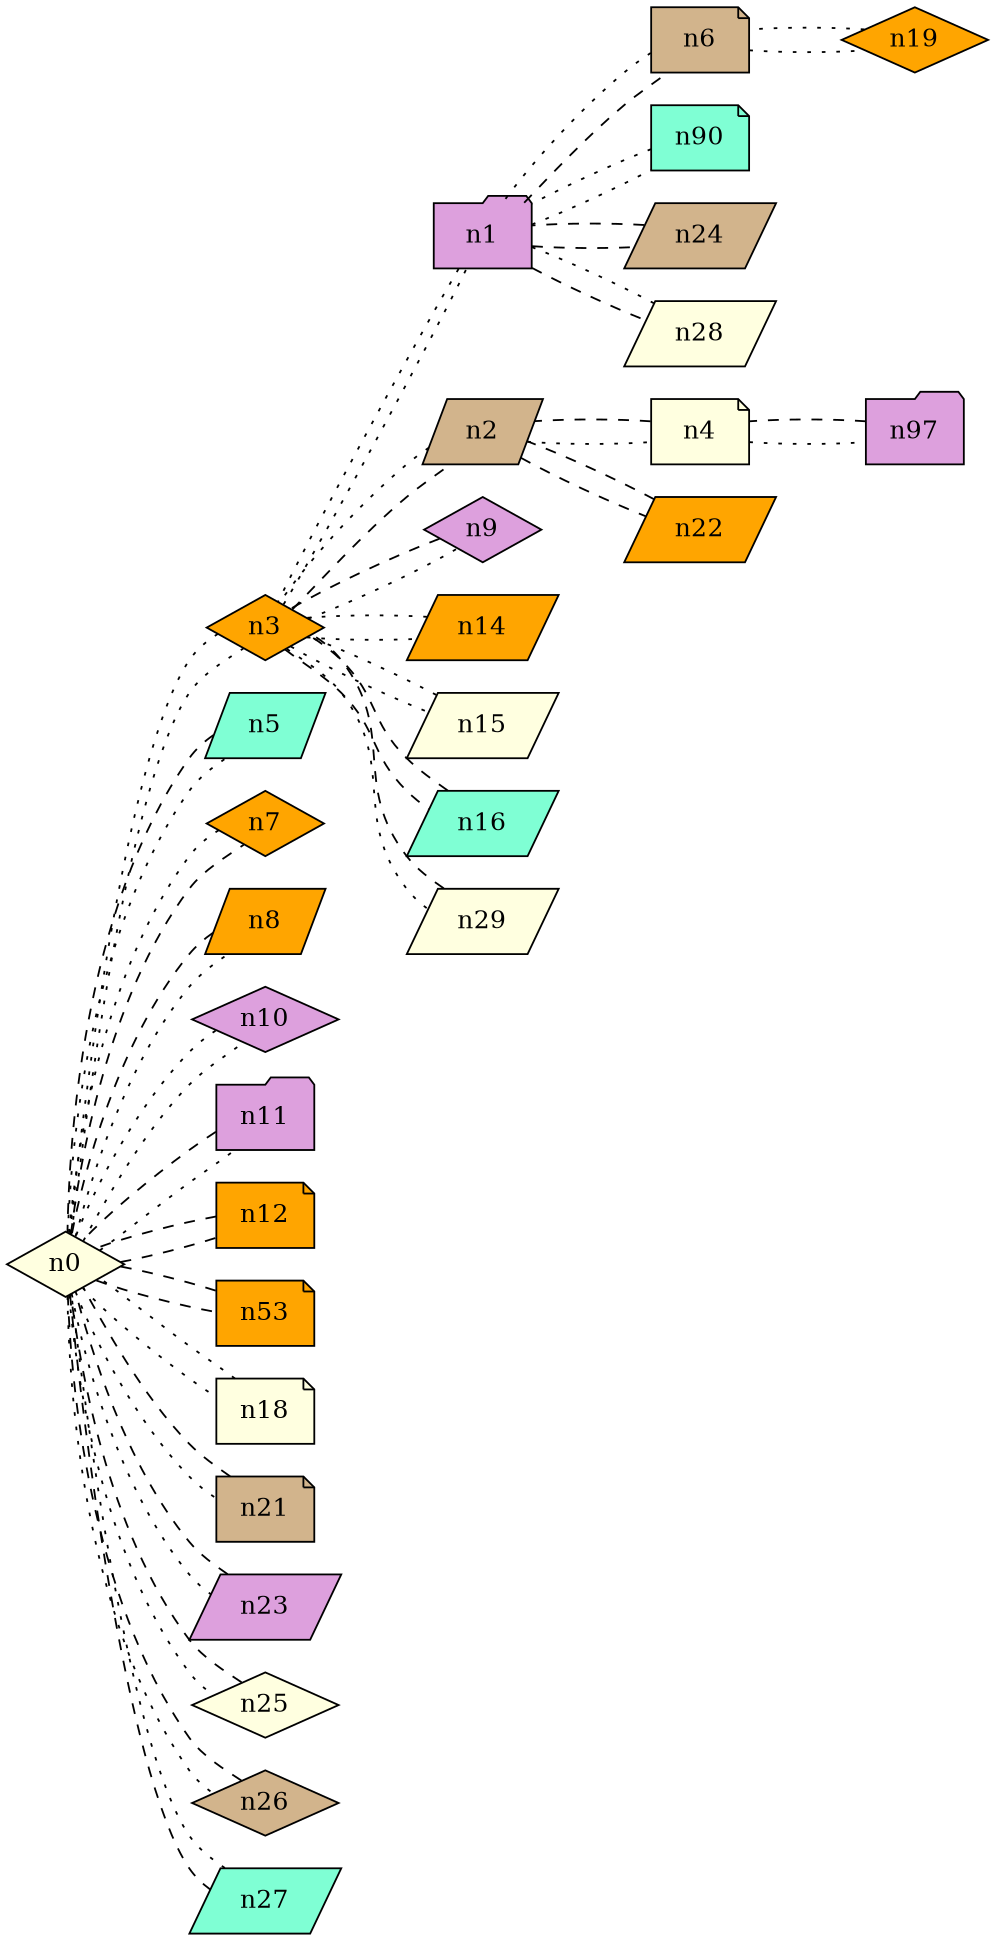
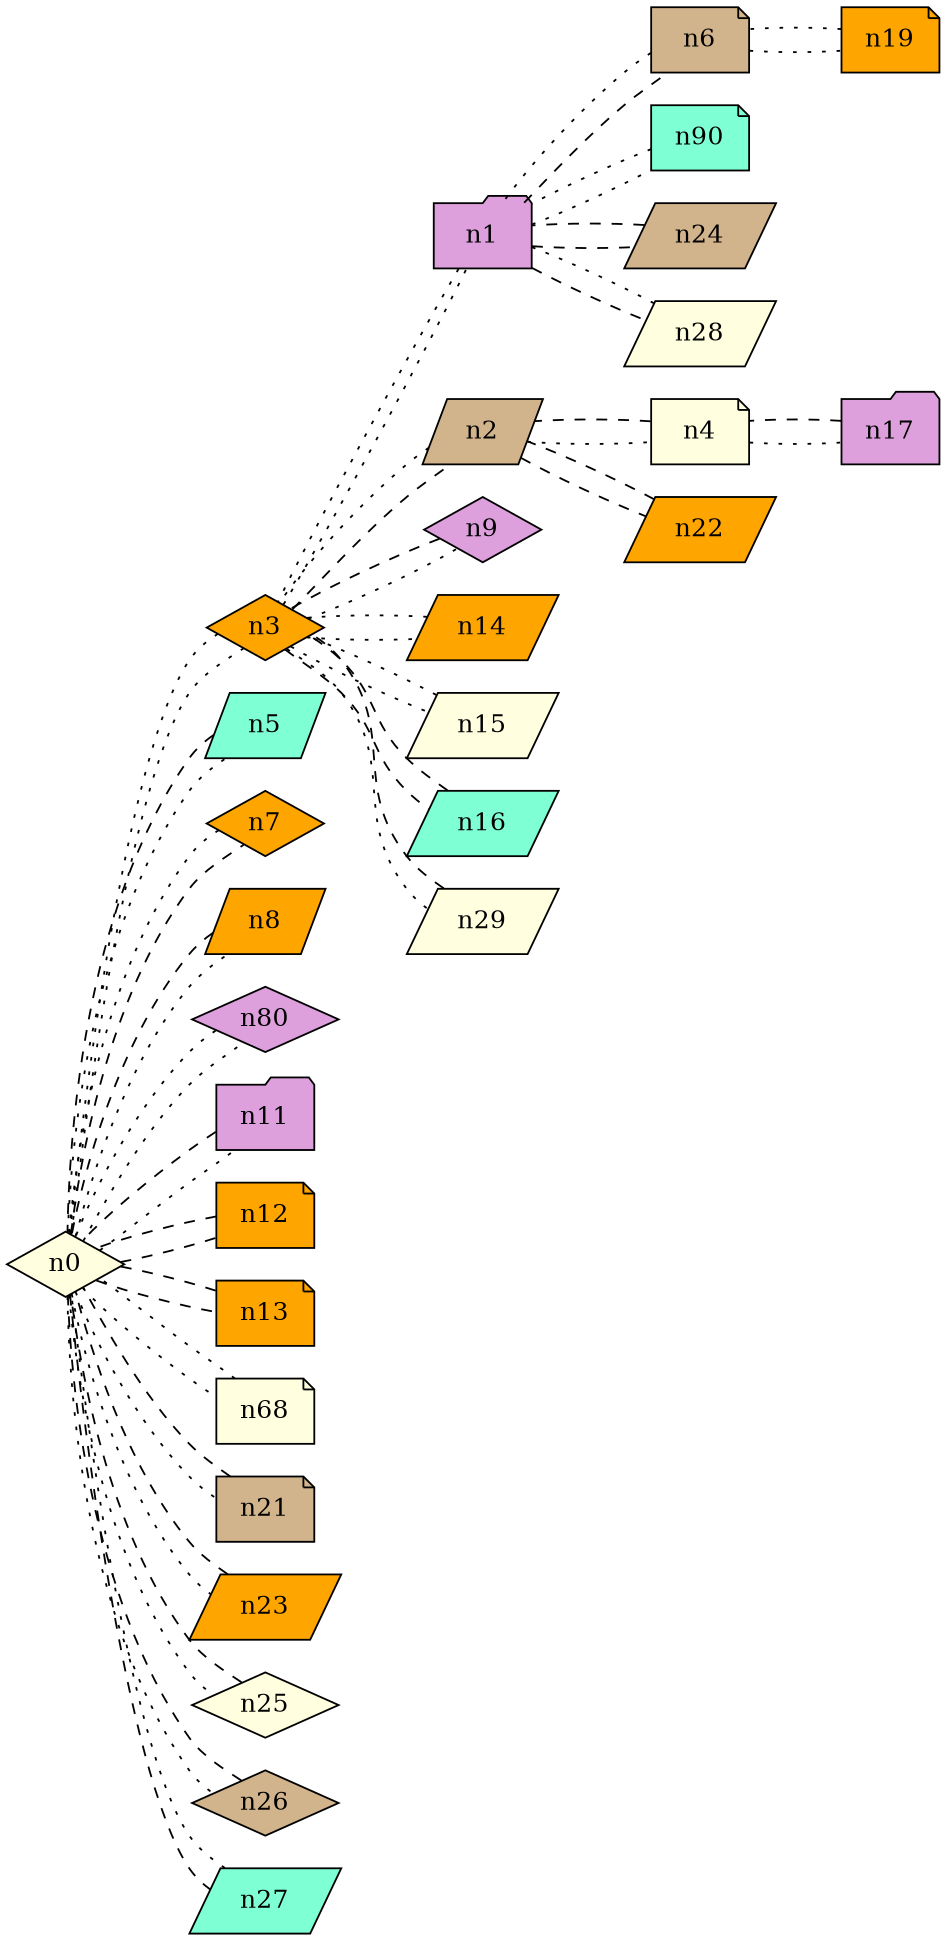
(915, 40) -> (890, 40)
(915, 432) -> (890, 432)
(265, 1019) -> (265, 1019)
(265, 1313) -> (265, 1313)
(265, 1411) -> (265, 1411)
(265, 1607) -> (265, 1607)
